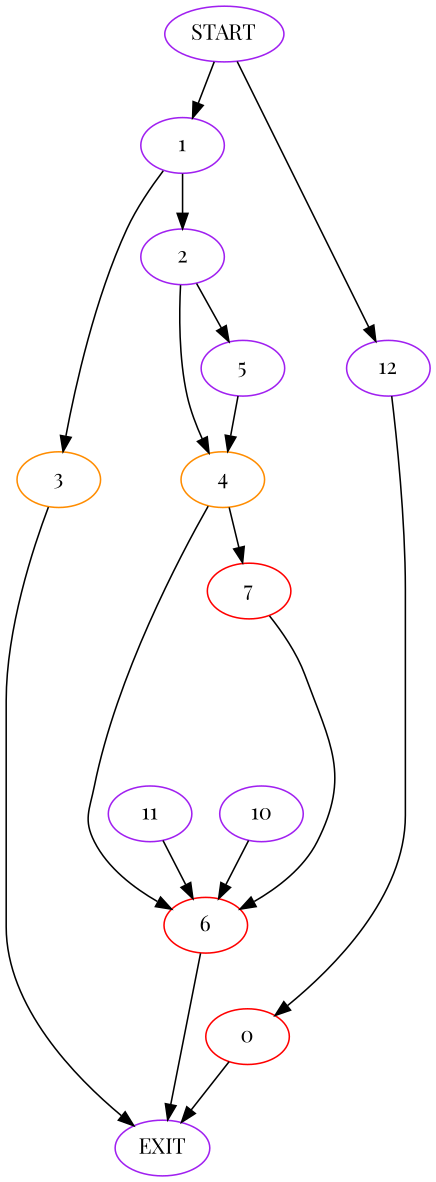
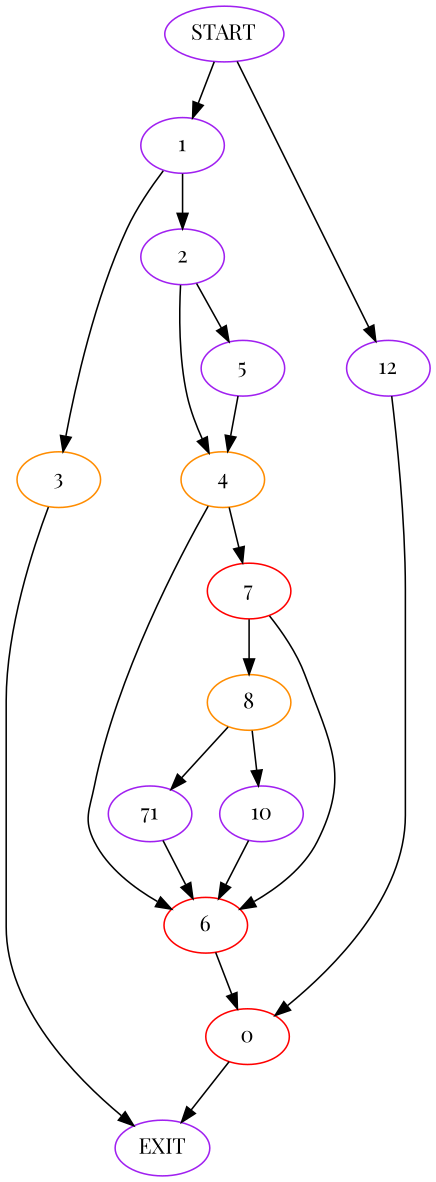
none -> (249, 702)
(150, 814) -> (150, 814)
(186, 1029) -> (224, 973)
